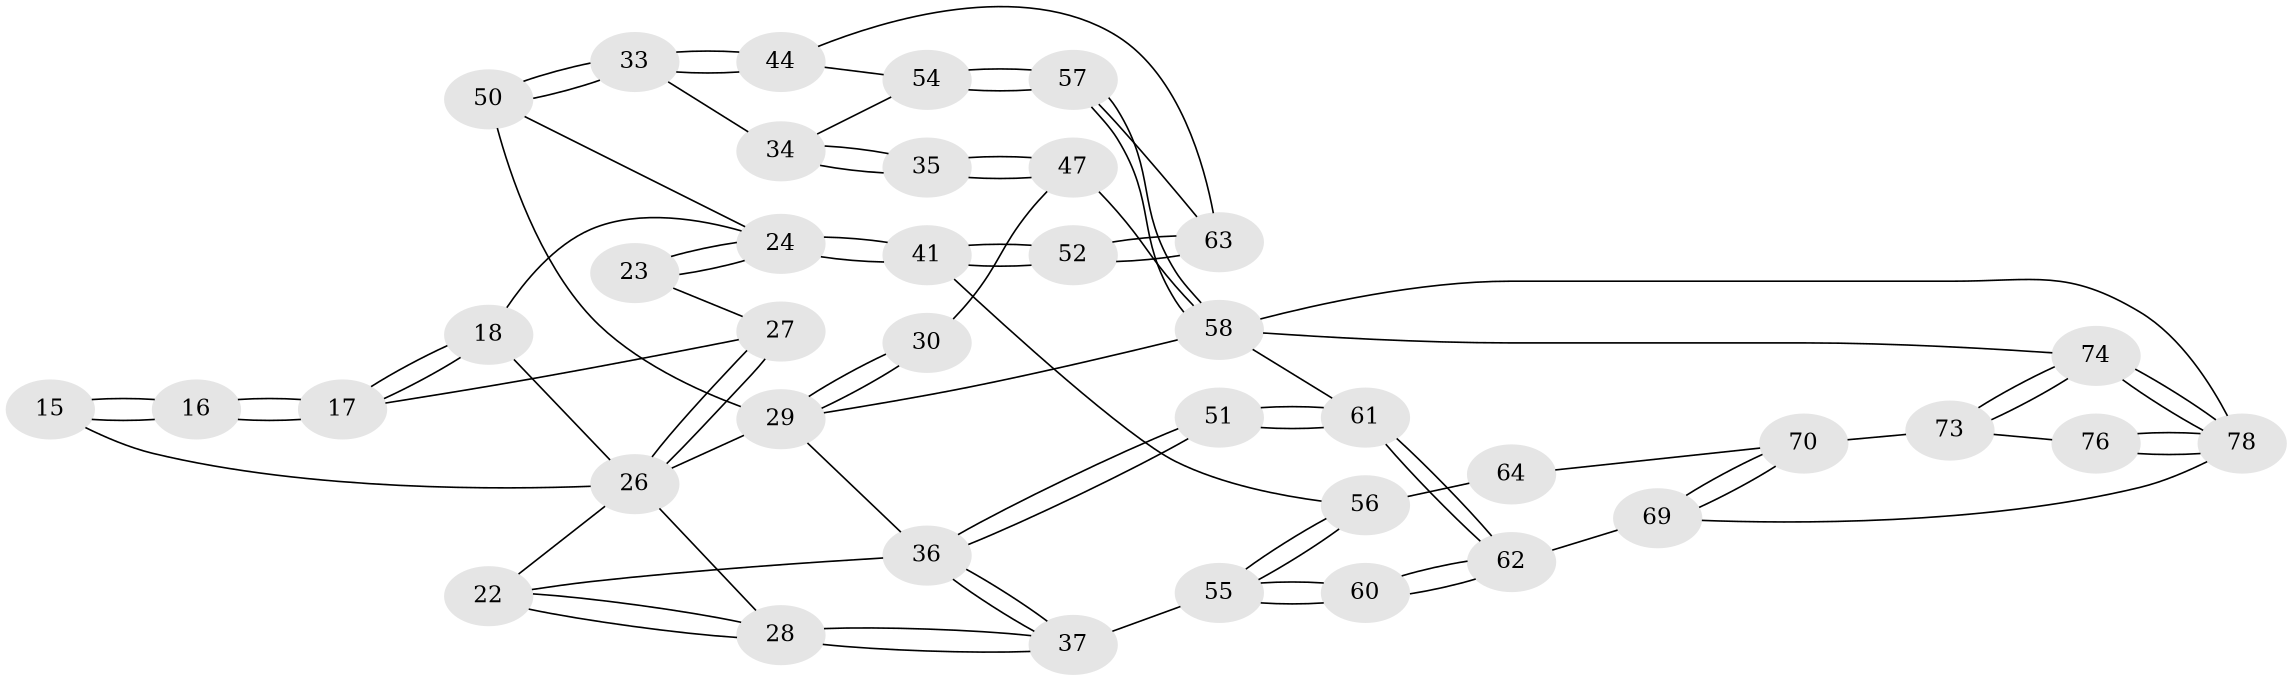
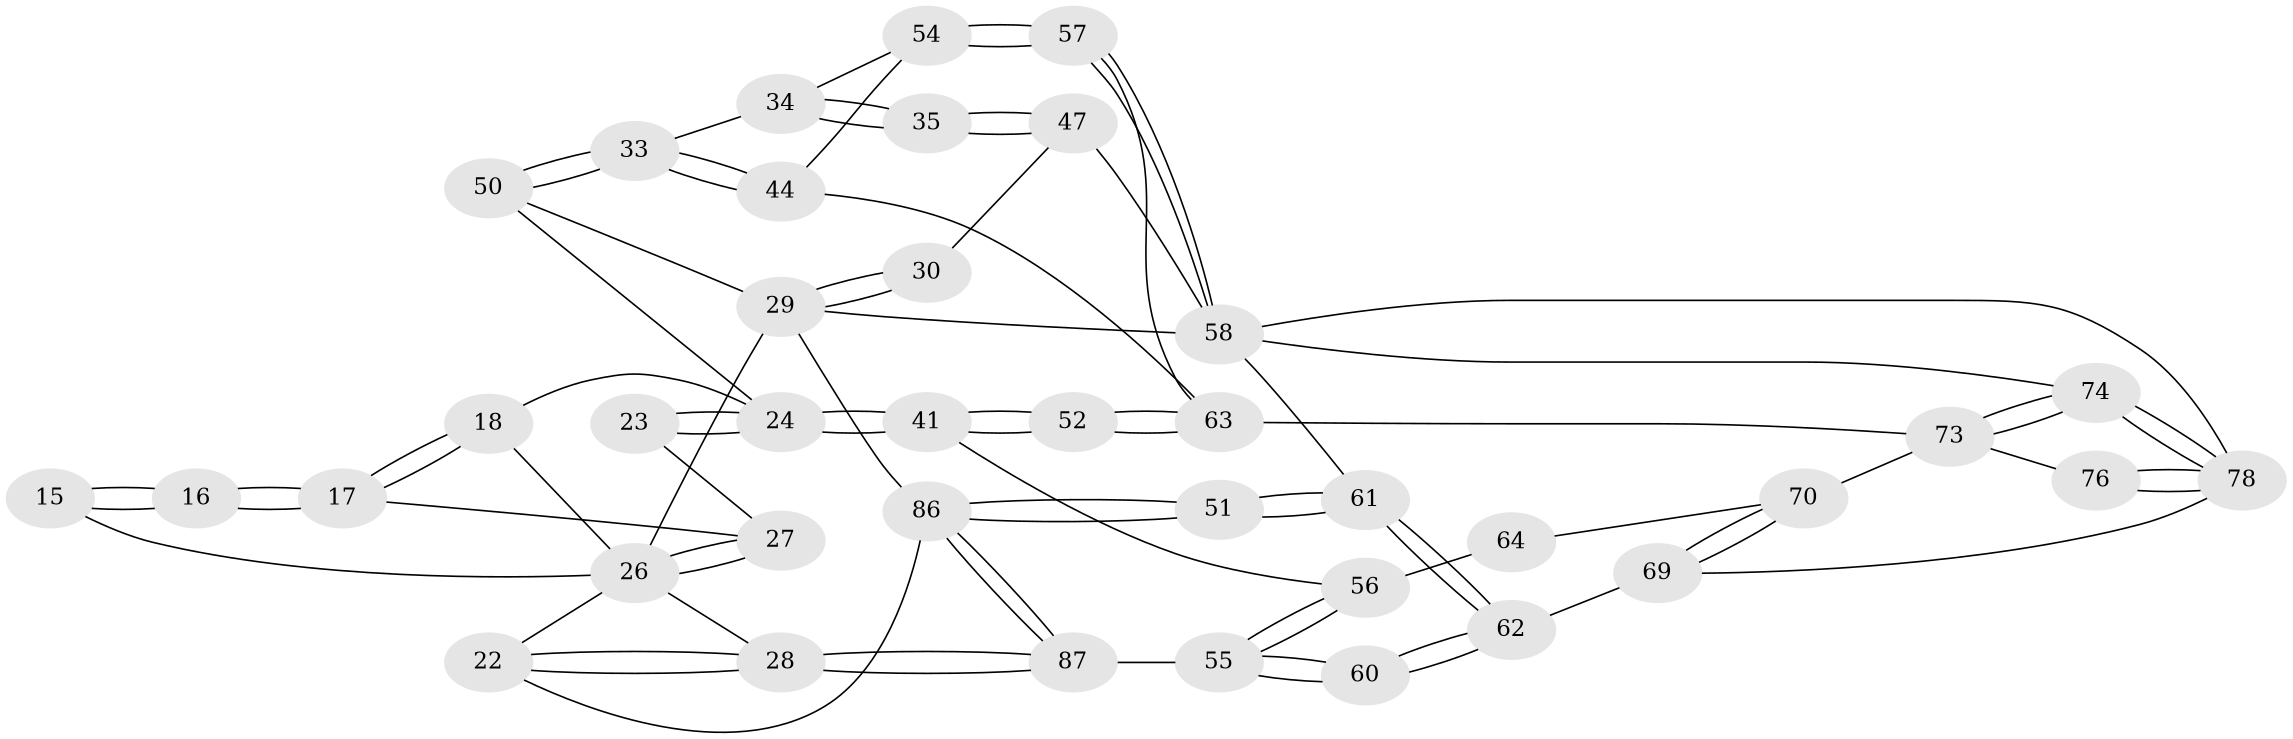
none -> (1585, 424)
(927, 556) -> (927, 511)
(1073, 645) -> (1073, 662)
